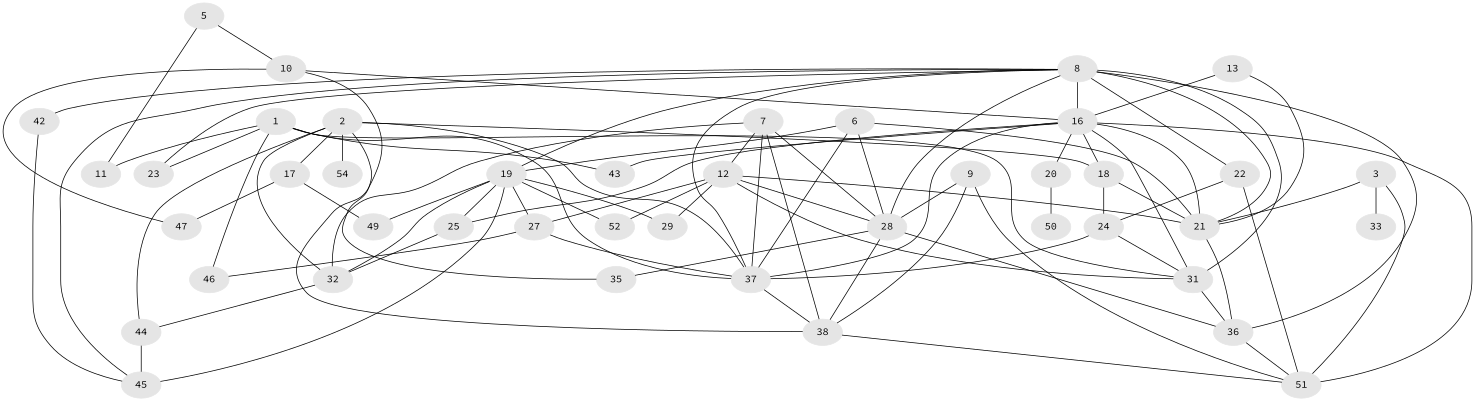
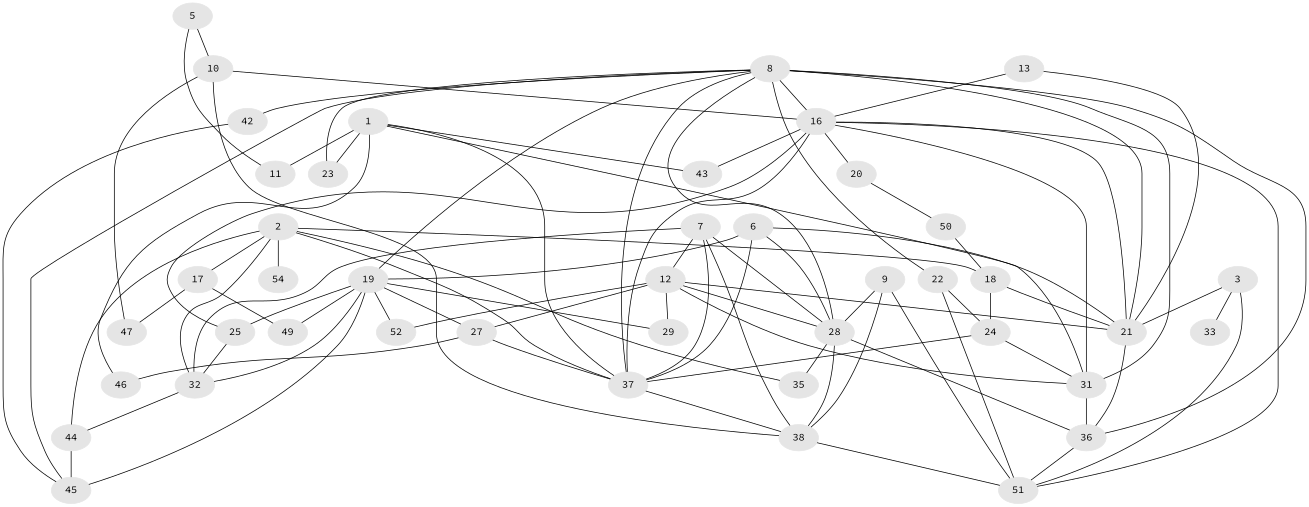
(1088, 144) -> (973, 259)
